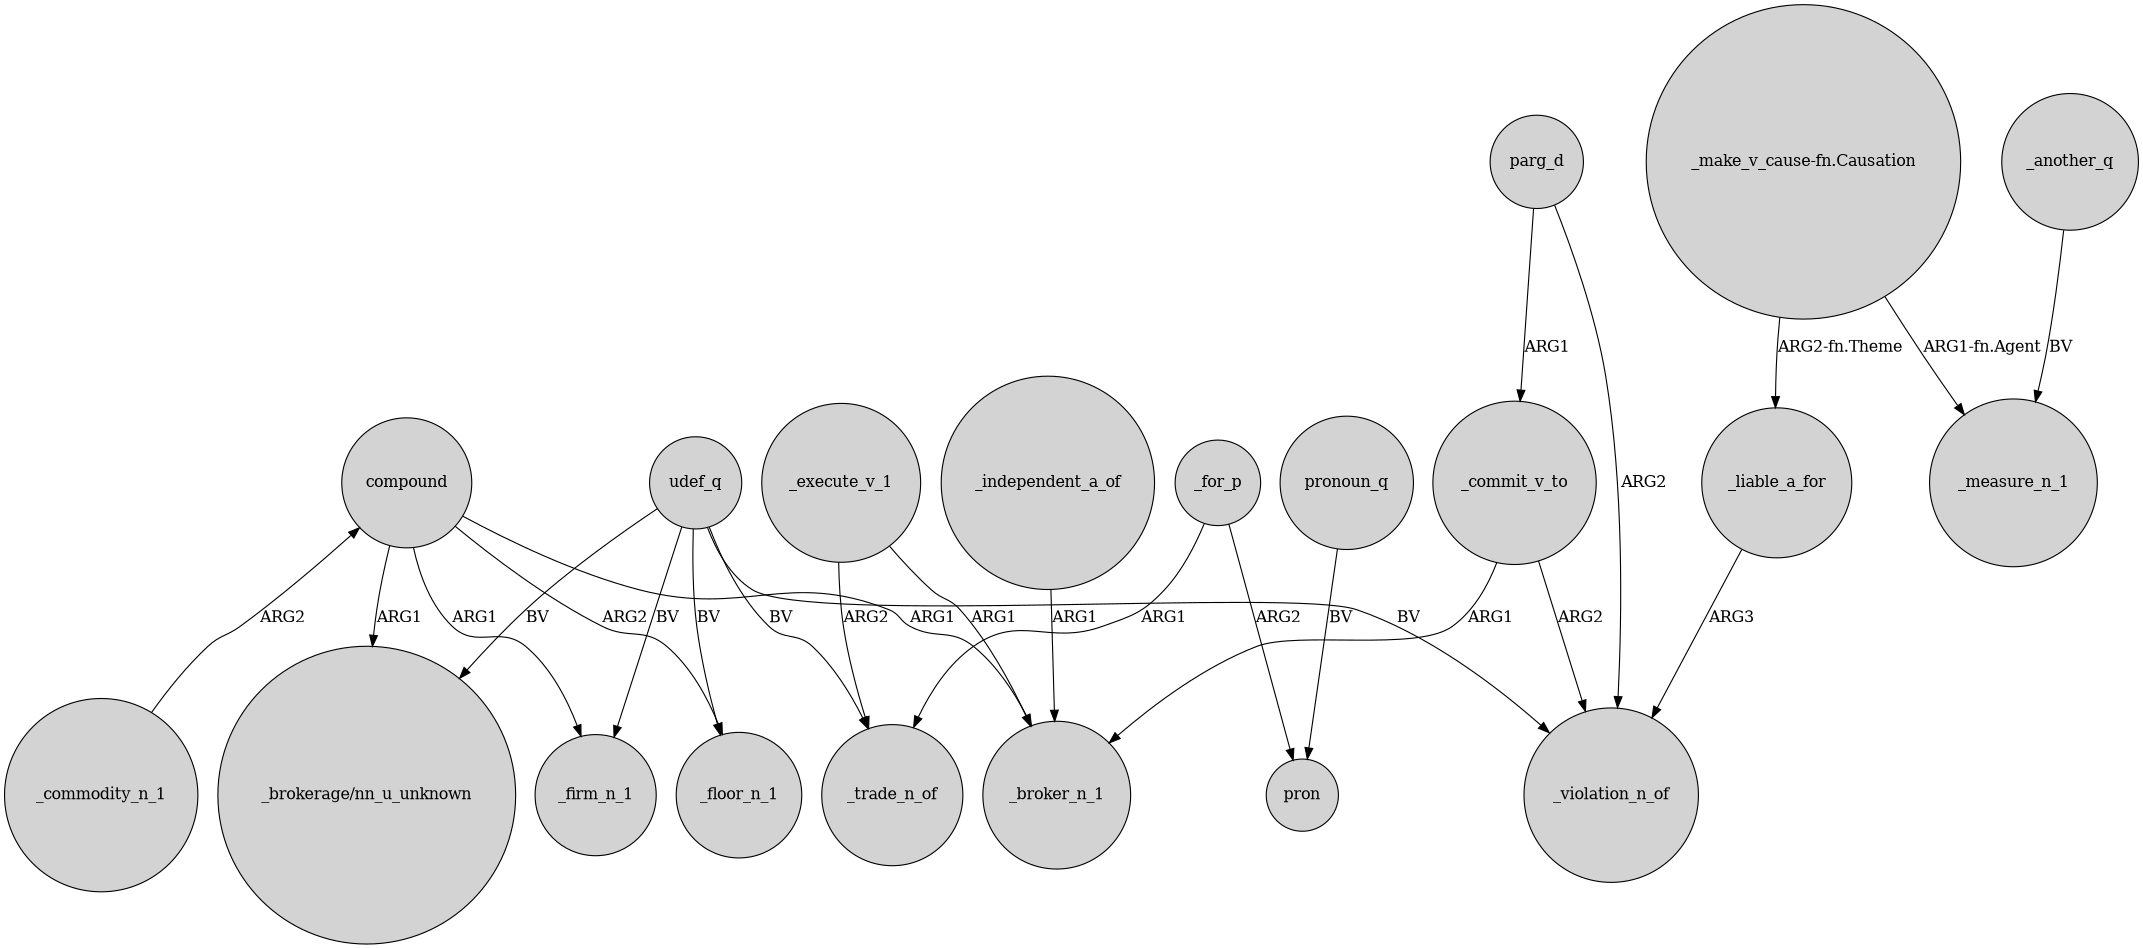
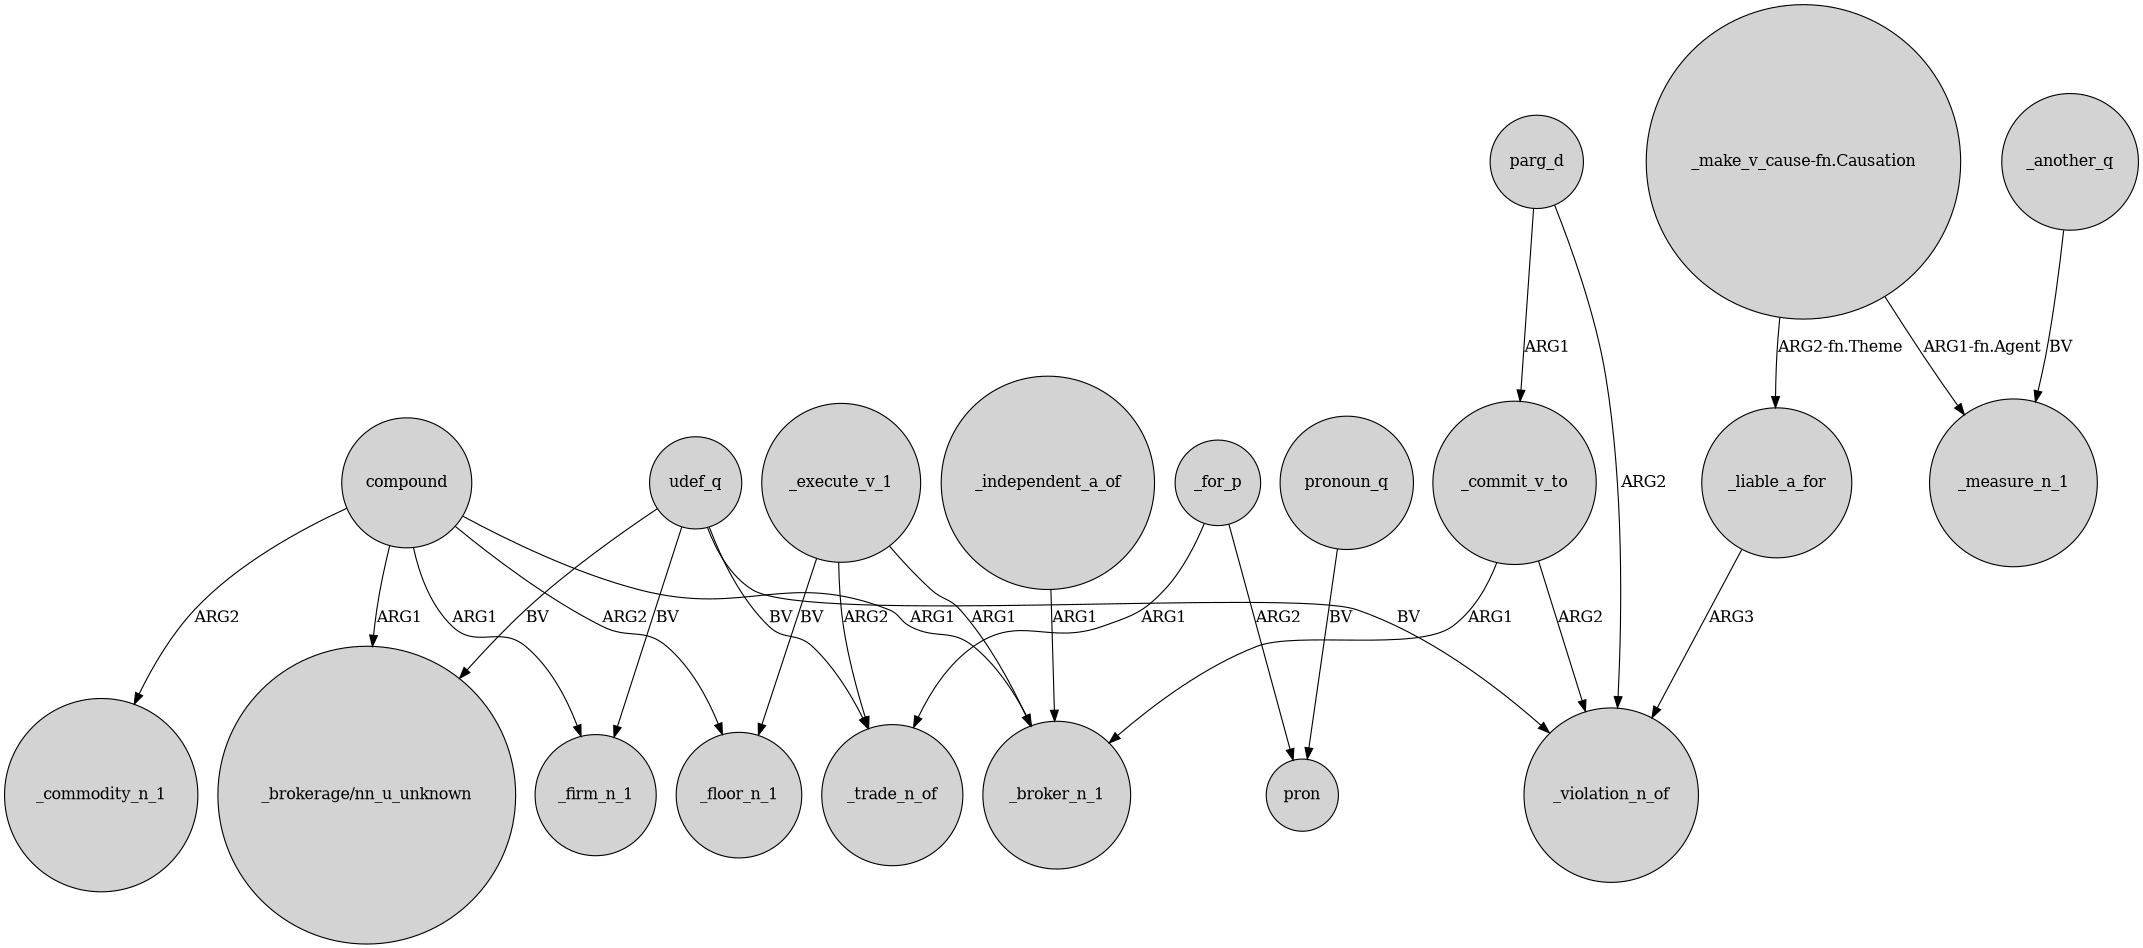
(247, 621) -> (225, 582)
(697, 628) -> (788, 646)
